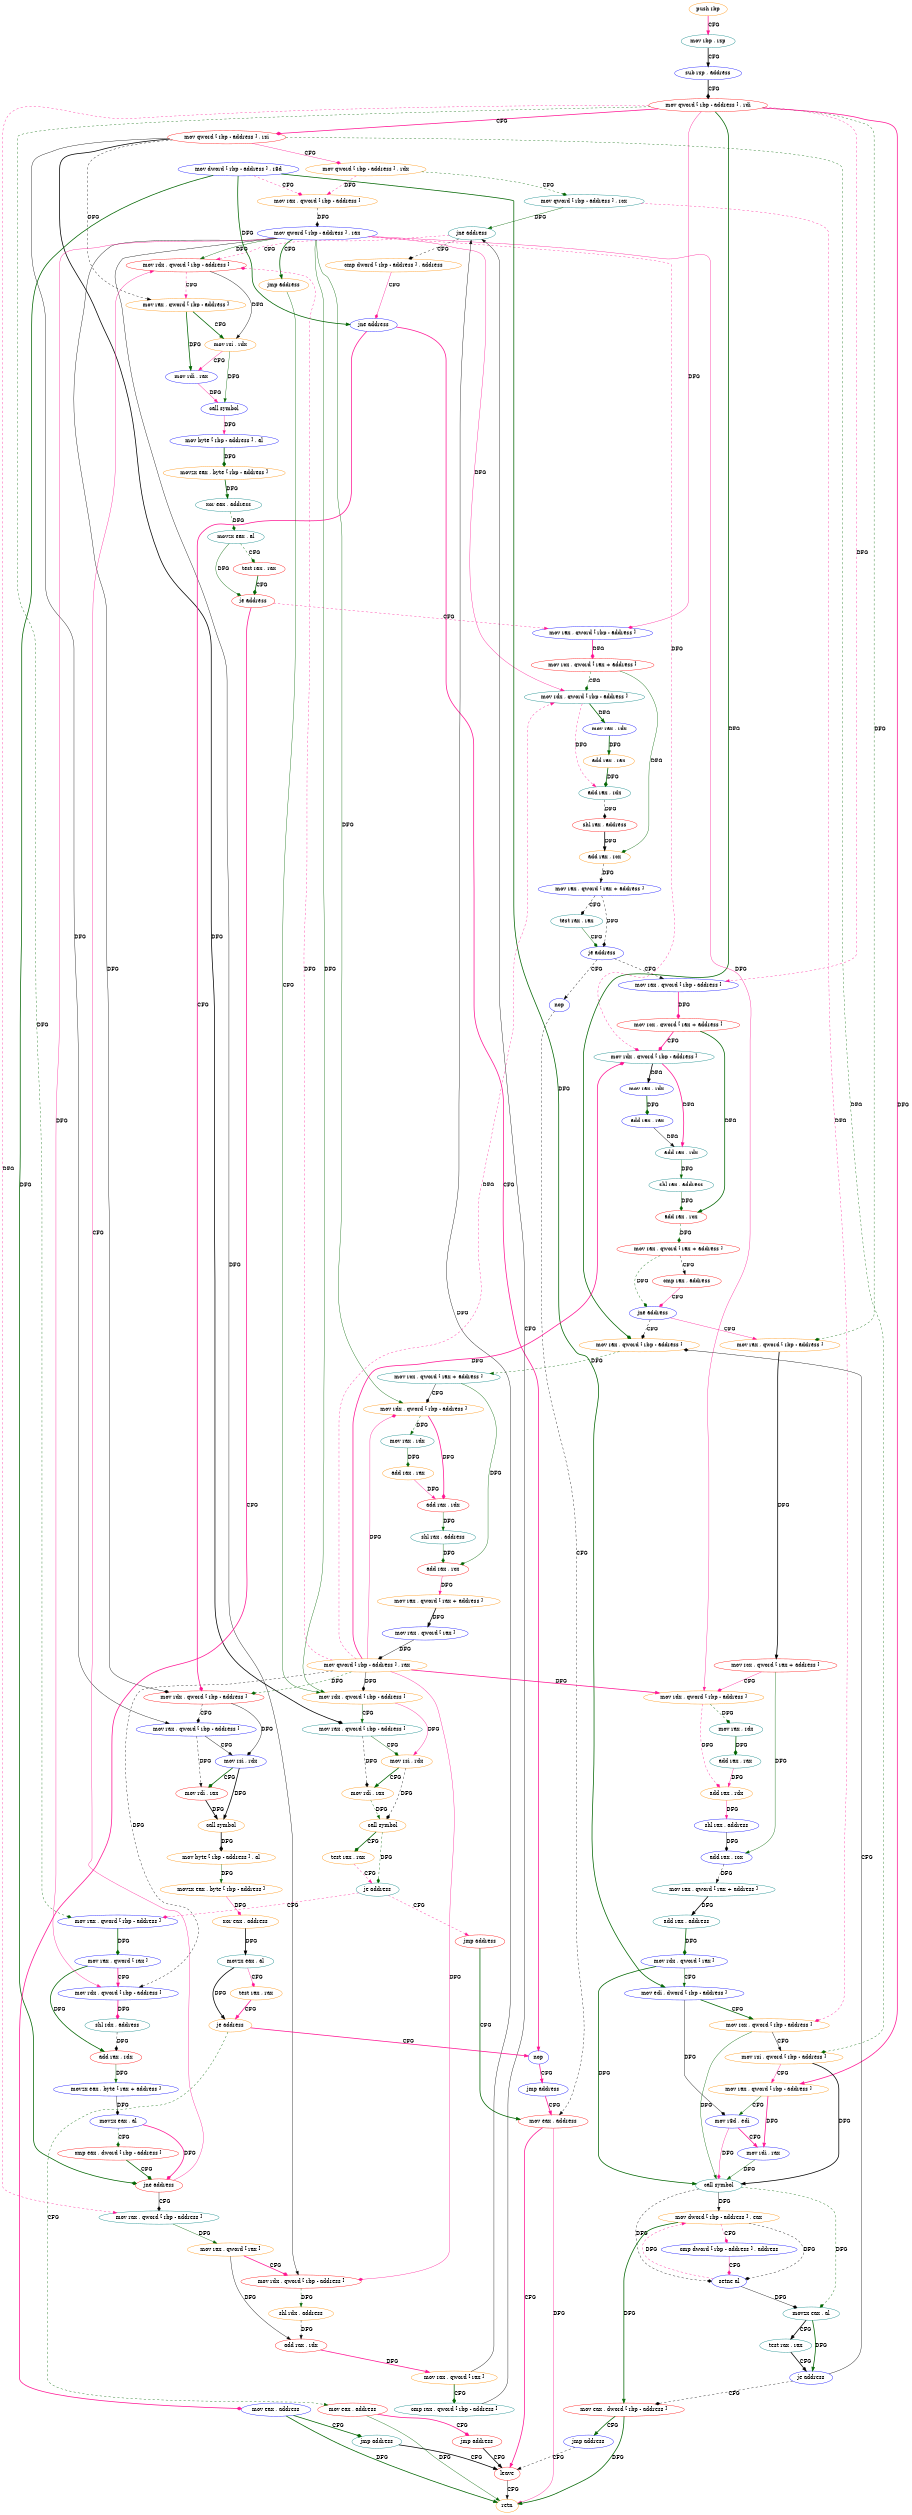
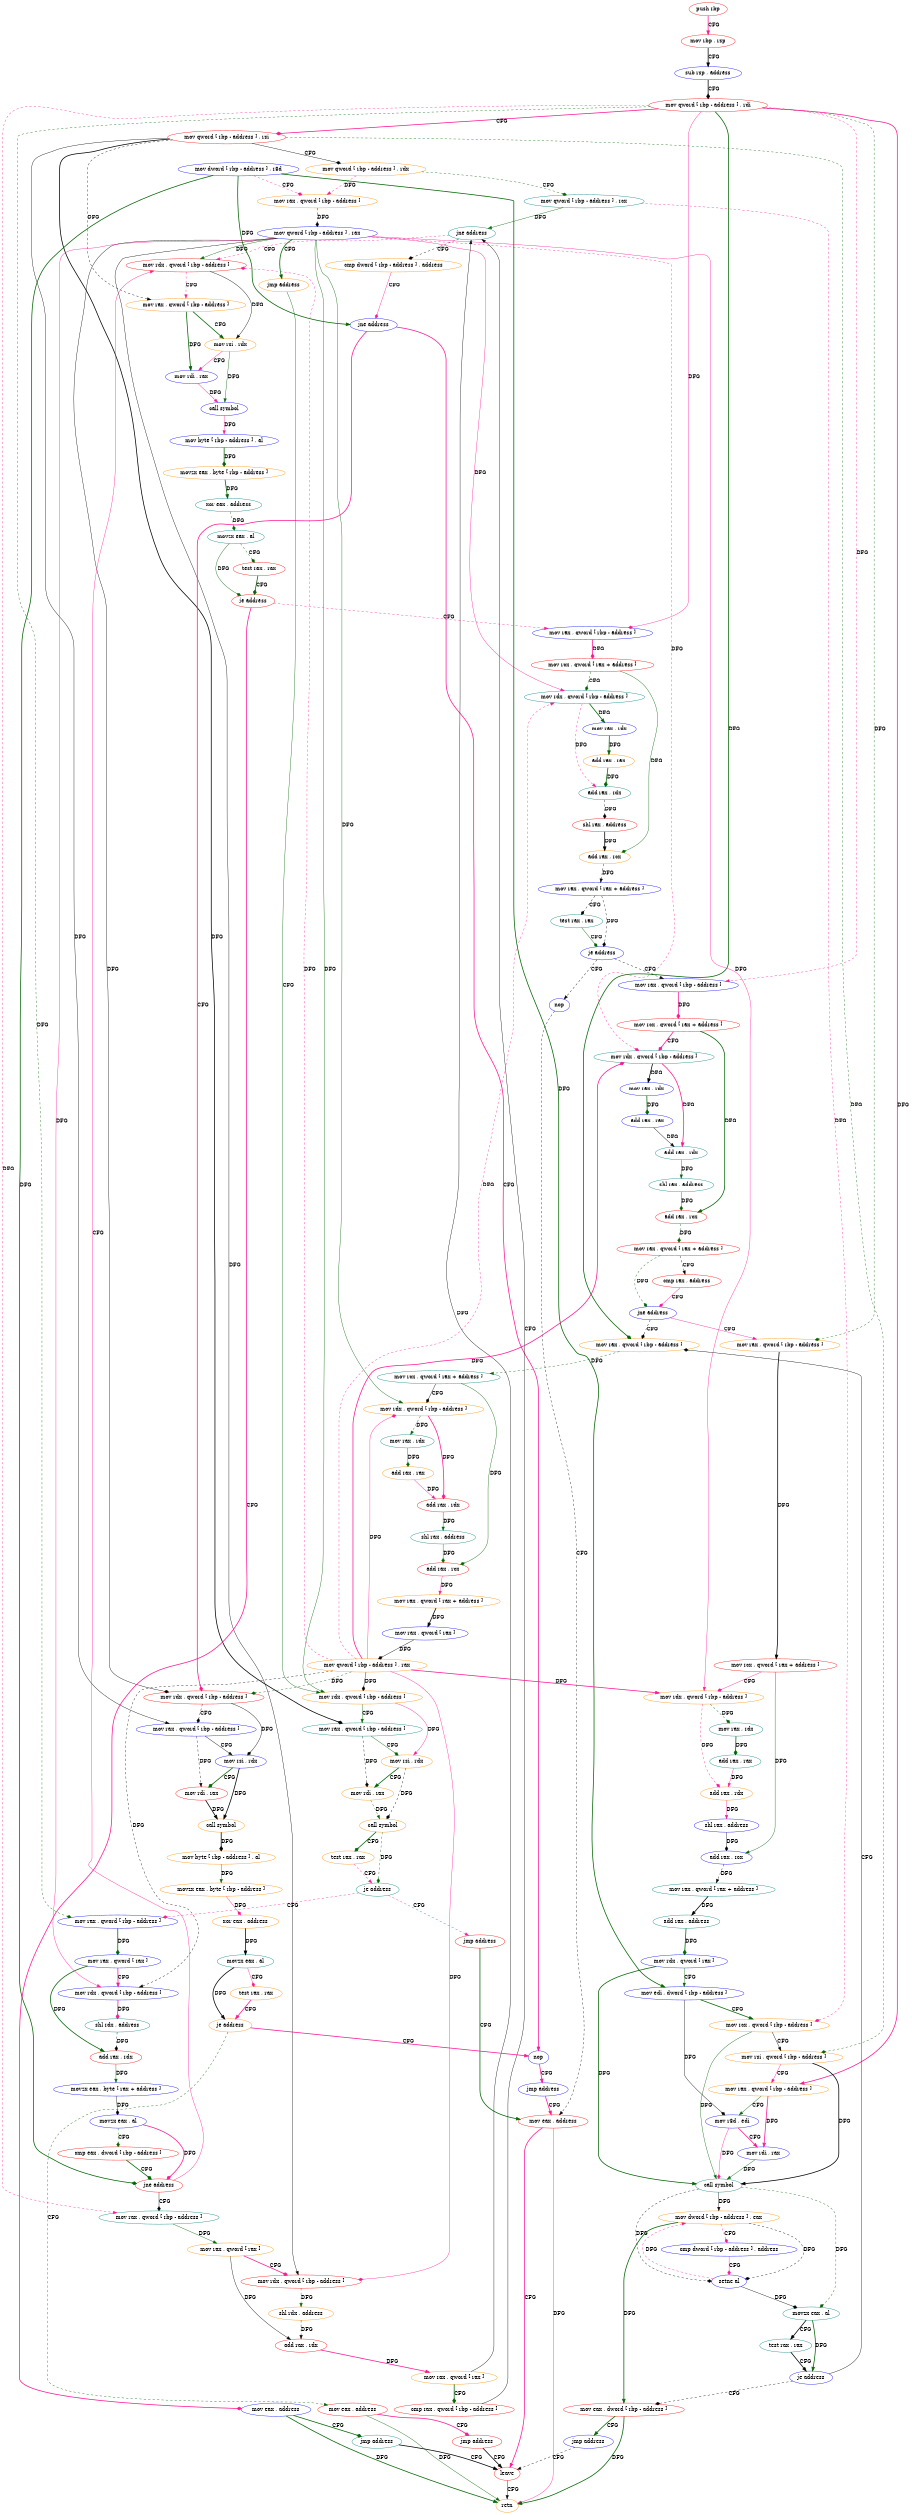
(708, 9) -> (708, 9)
(708, 41) -> (708, 41)
(294, 153) -> (294, 153)
(454, 2410) -> (454, 2410)
